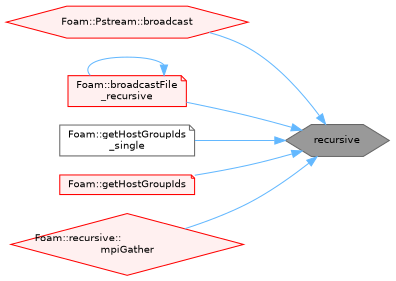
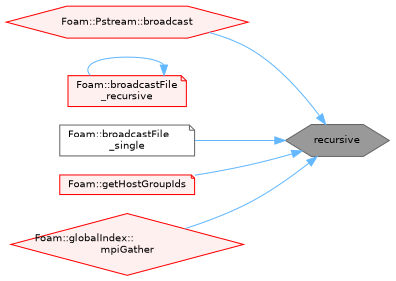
(239, 114) -> none
(127, 140) -> (127, 140)
(127, 244) -> (127, 244)
